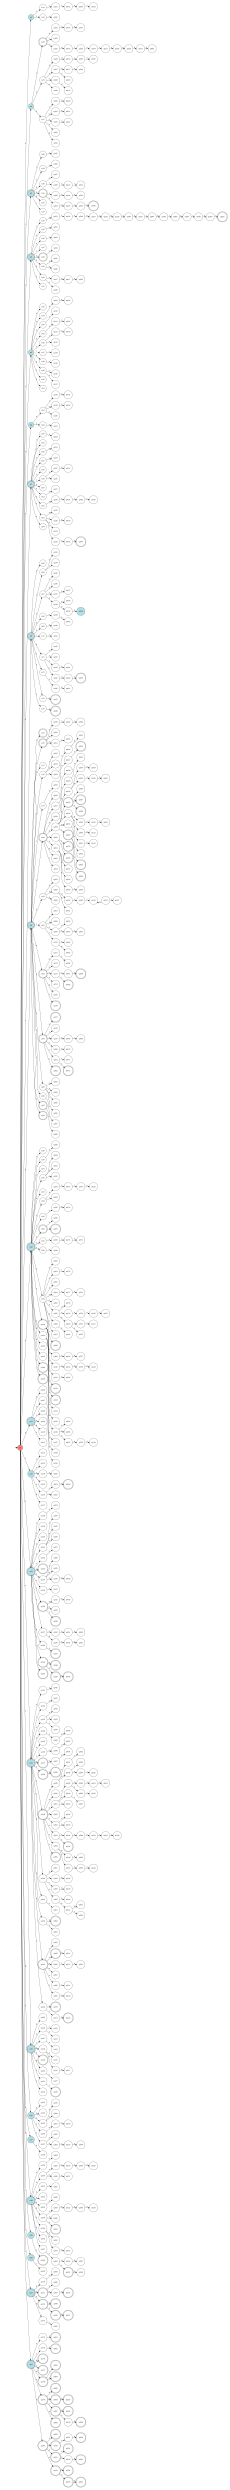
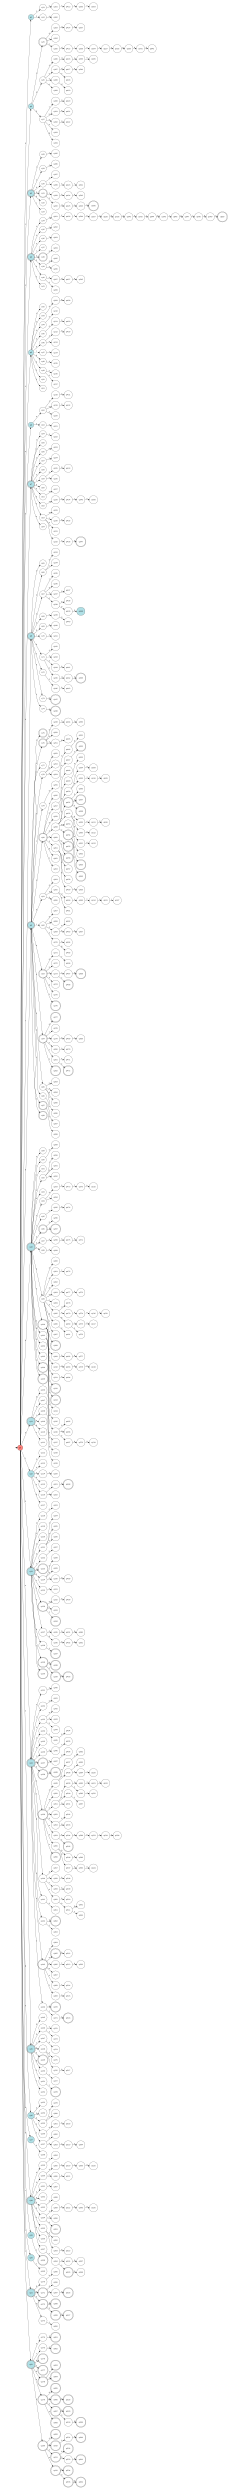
(100, 903) -> (99, 900)
